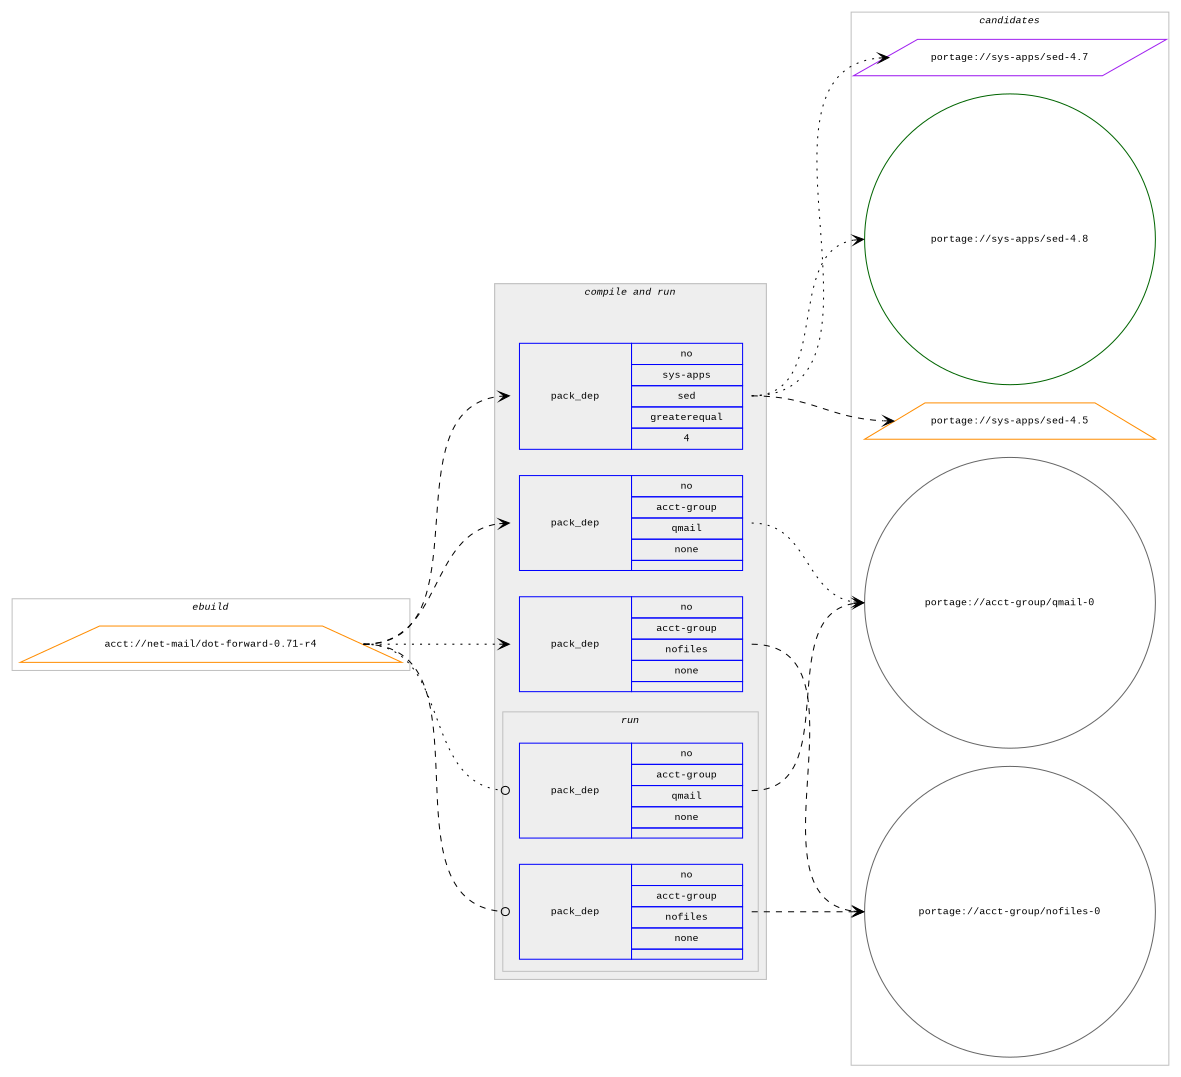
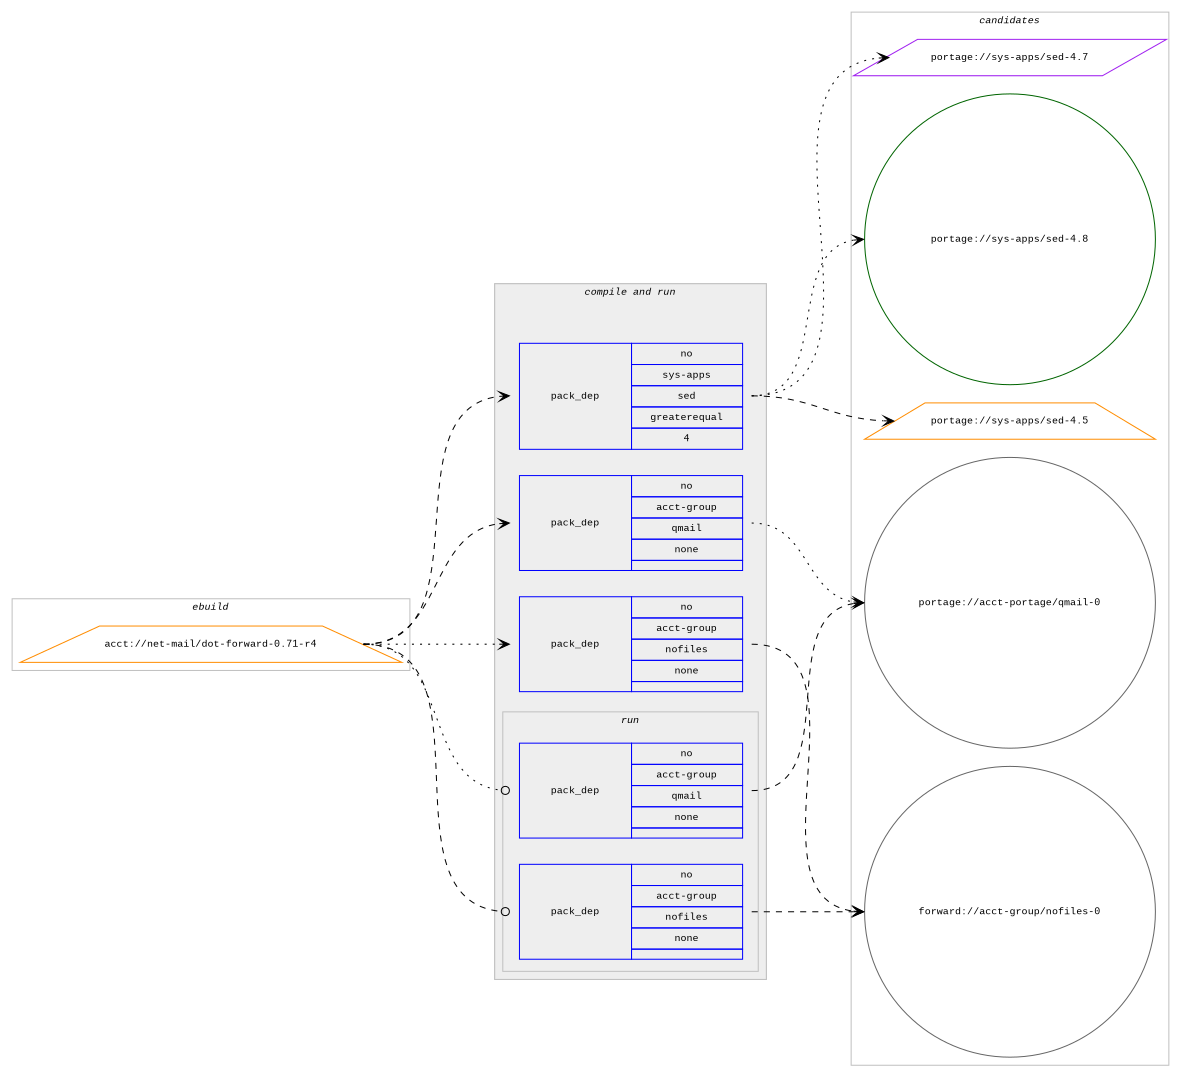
(1010, 603) -> (1010, 603)
(1010, 912) -> (1010, 912)
